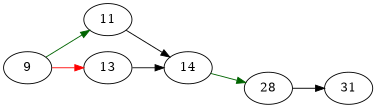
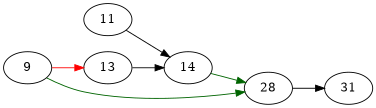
(64, 46) -> (140, 98)
